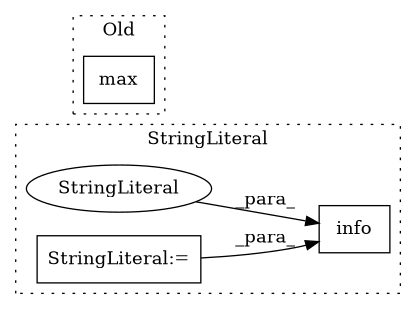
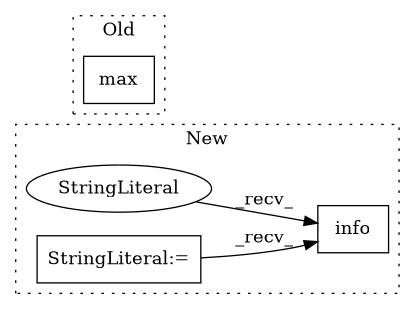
(208, 139) -> (207, 139)
(265, 200) -> (265, 200)
(265, 238) -> (265, 238)
